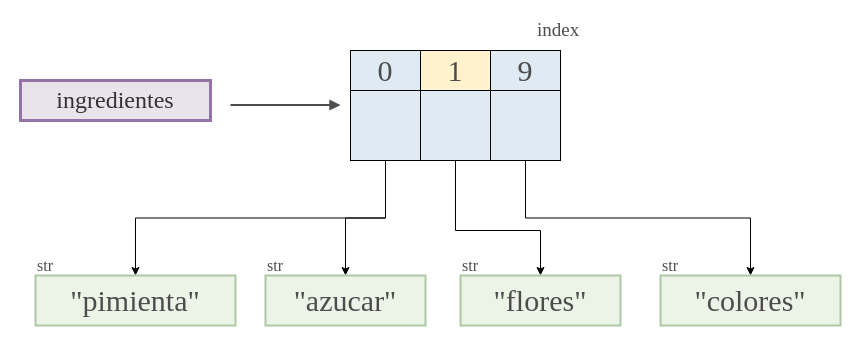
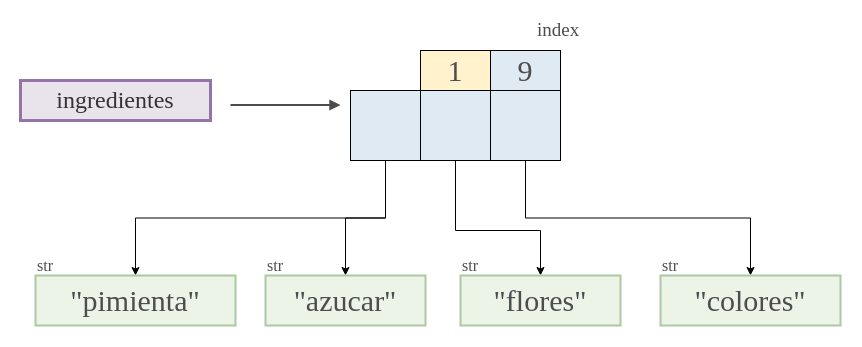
(386, 71) -> none
